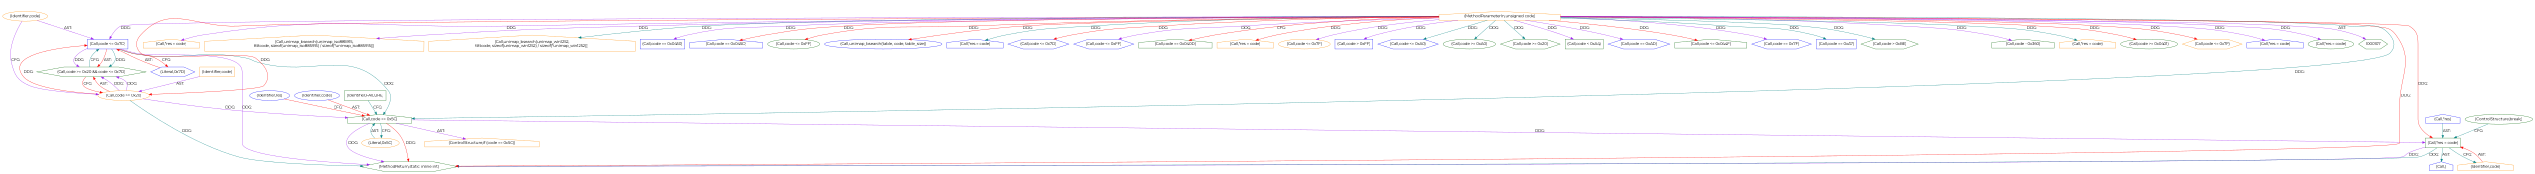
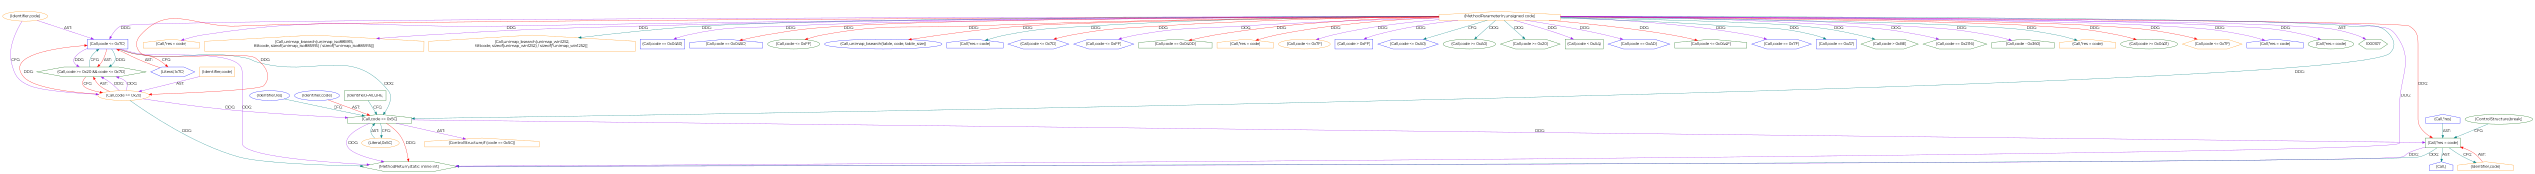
(1282, 28) -> (1282, 28)
(1473, 28) -> (1473, 28)
none -> (1955, 44)
(173, 72) -> (173, 72)
(323, 107) -> (323, 107)
(1903, 155) -> (1903, 155)
